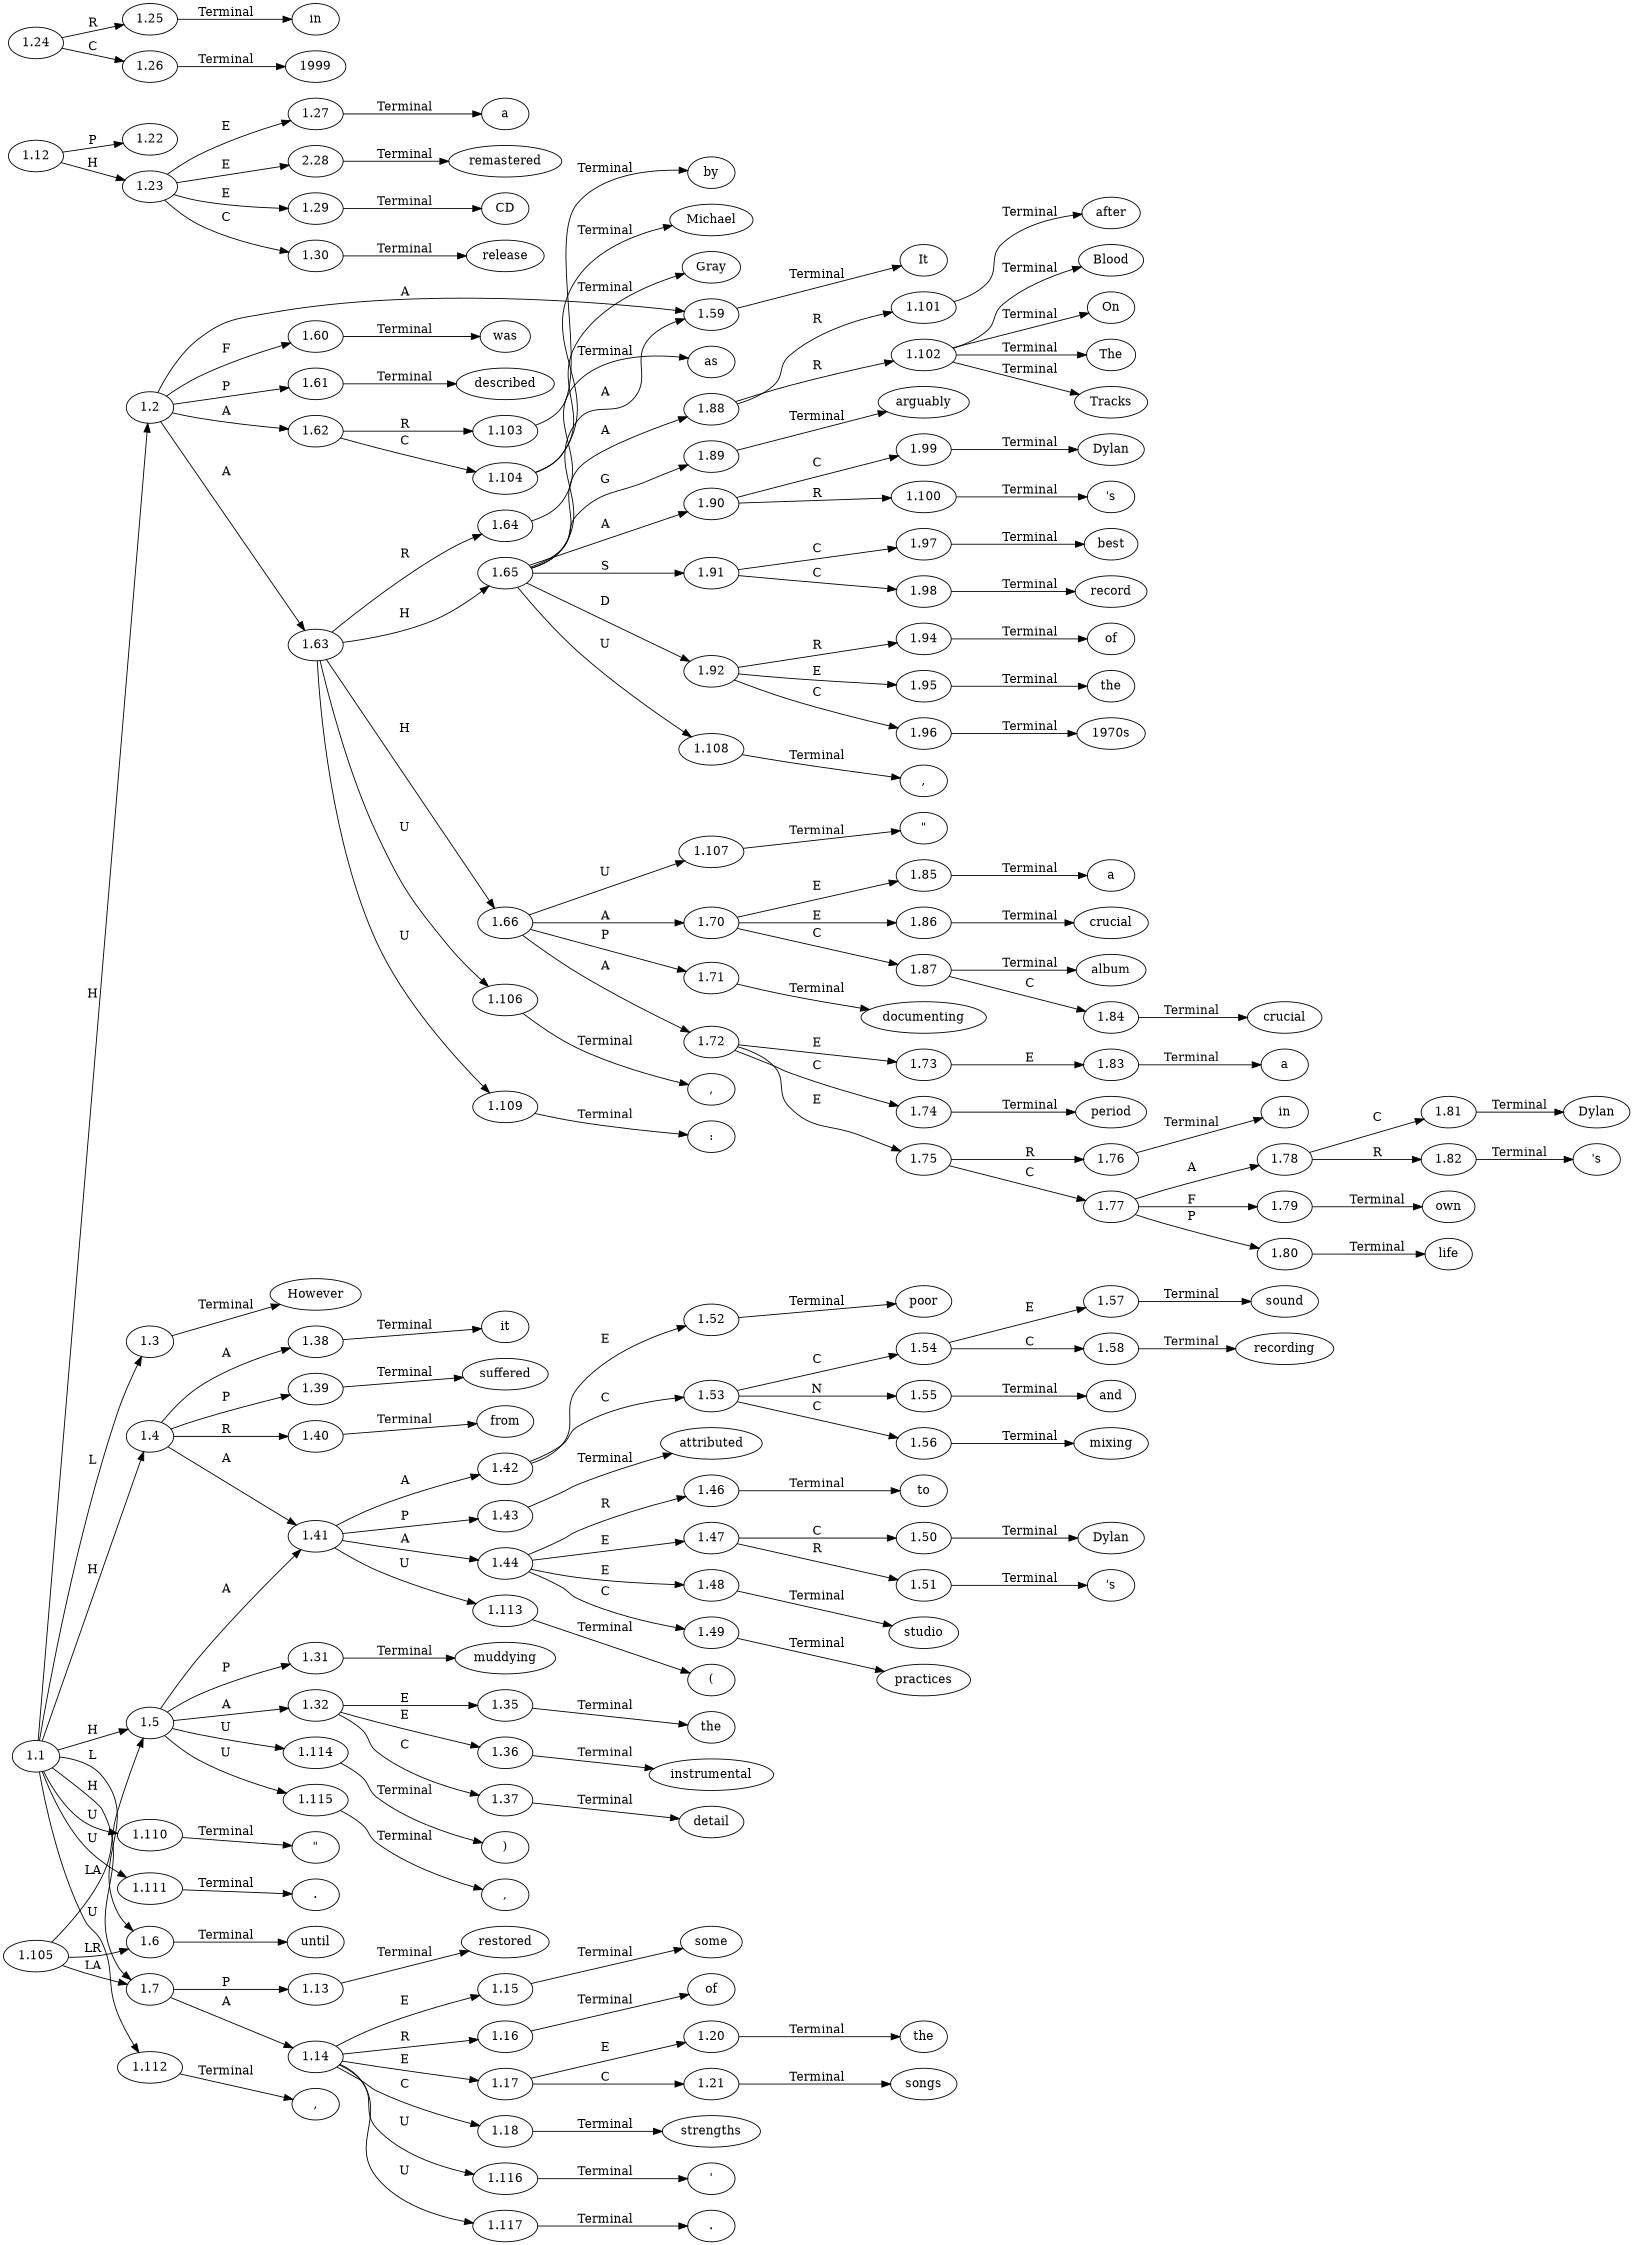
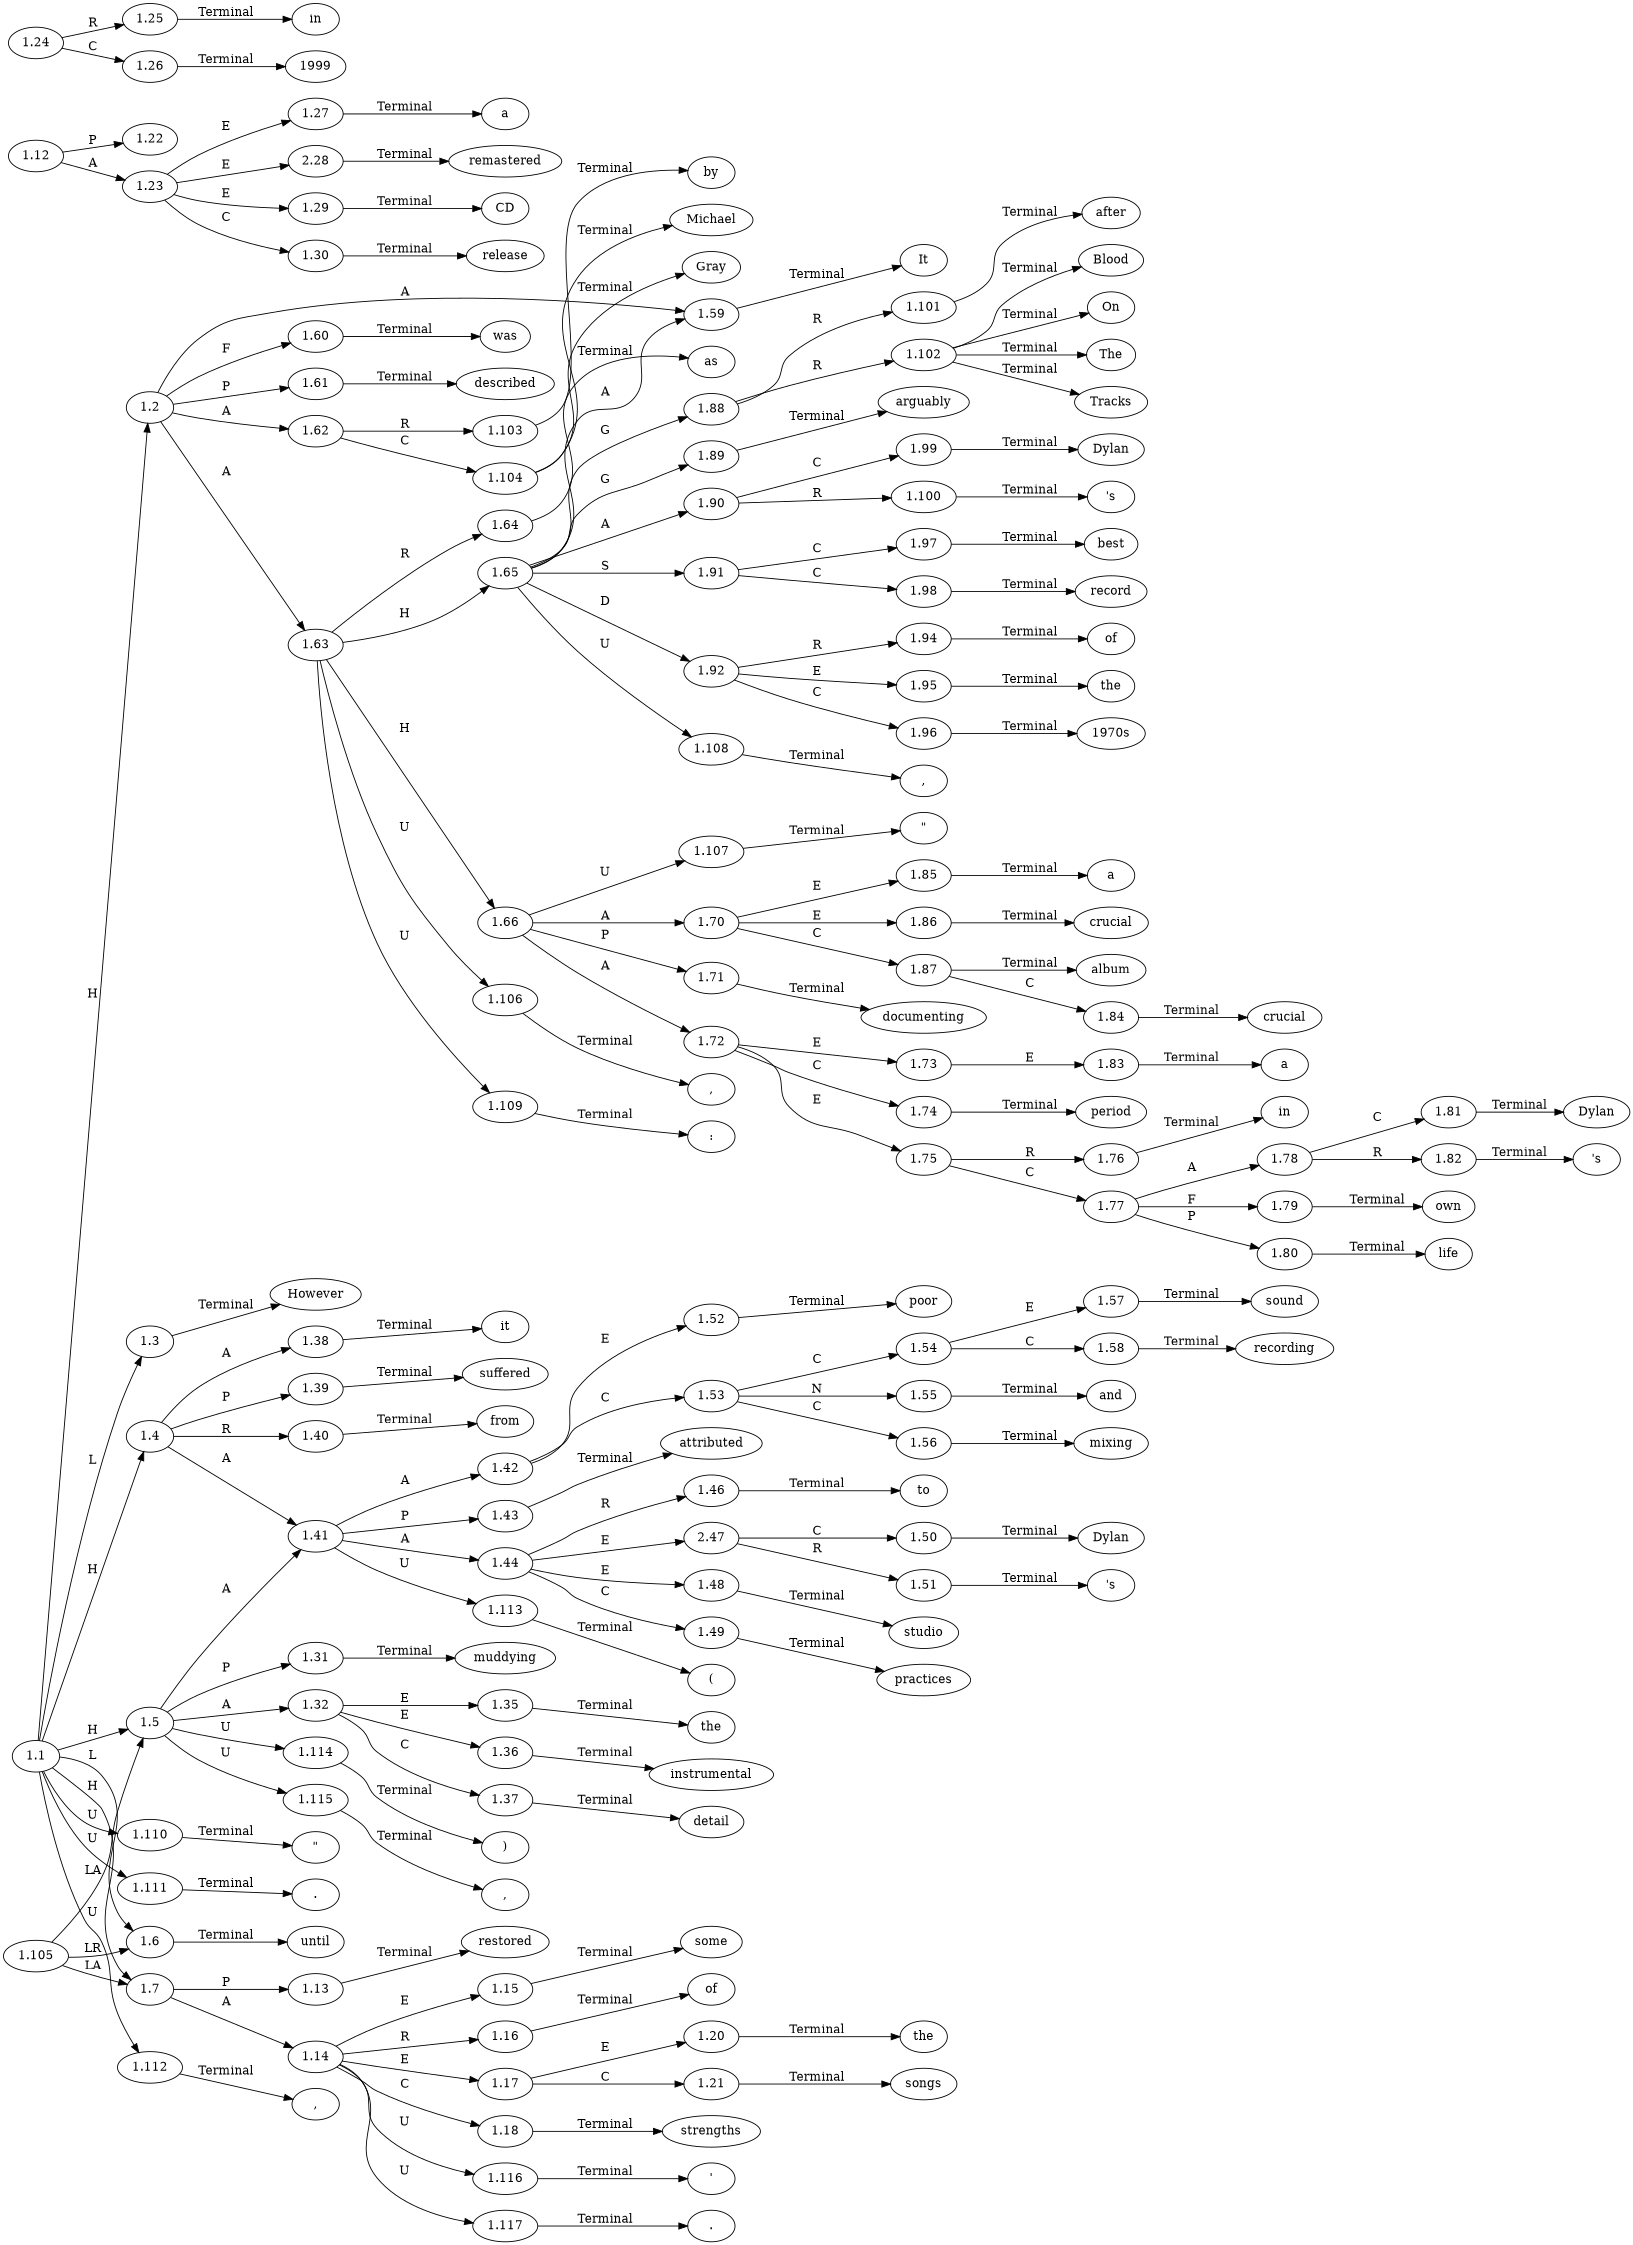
(93, 163) -> (93, 163)
(605, 431) -> (605, 431)
(711, 1538) -> (711, 1538)
